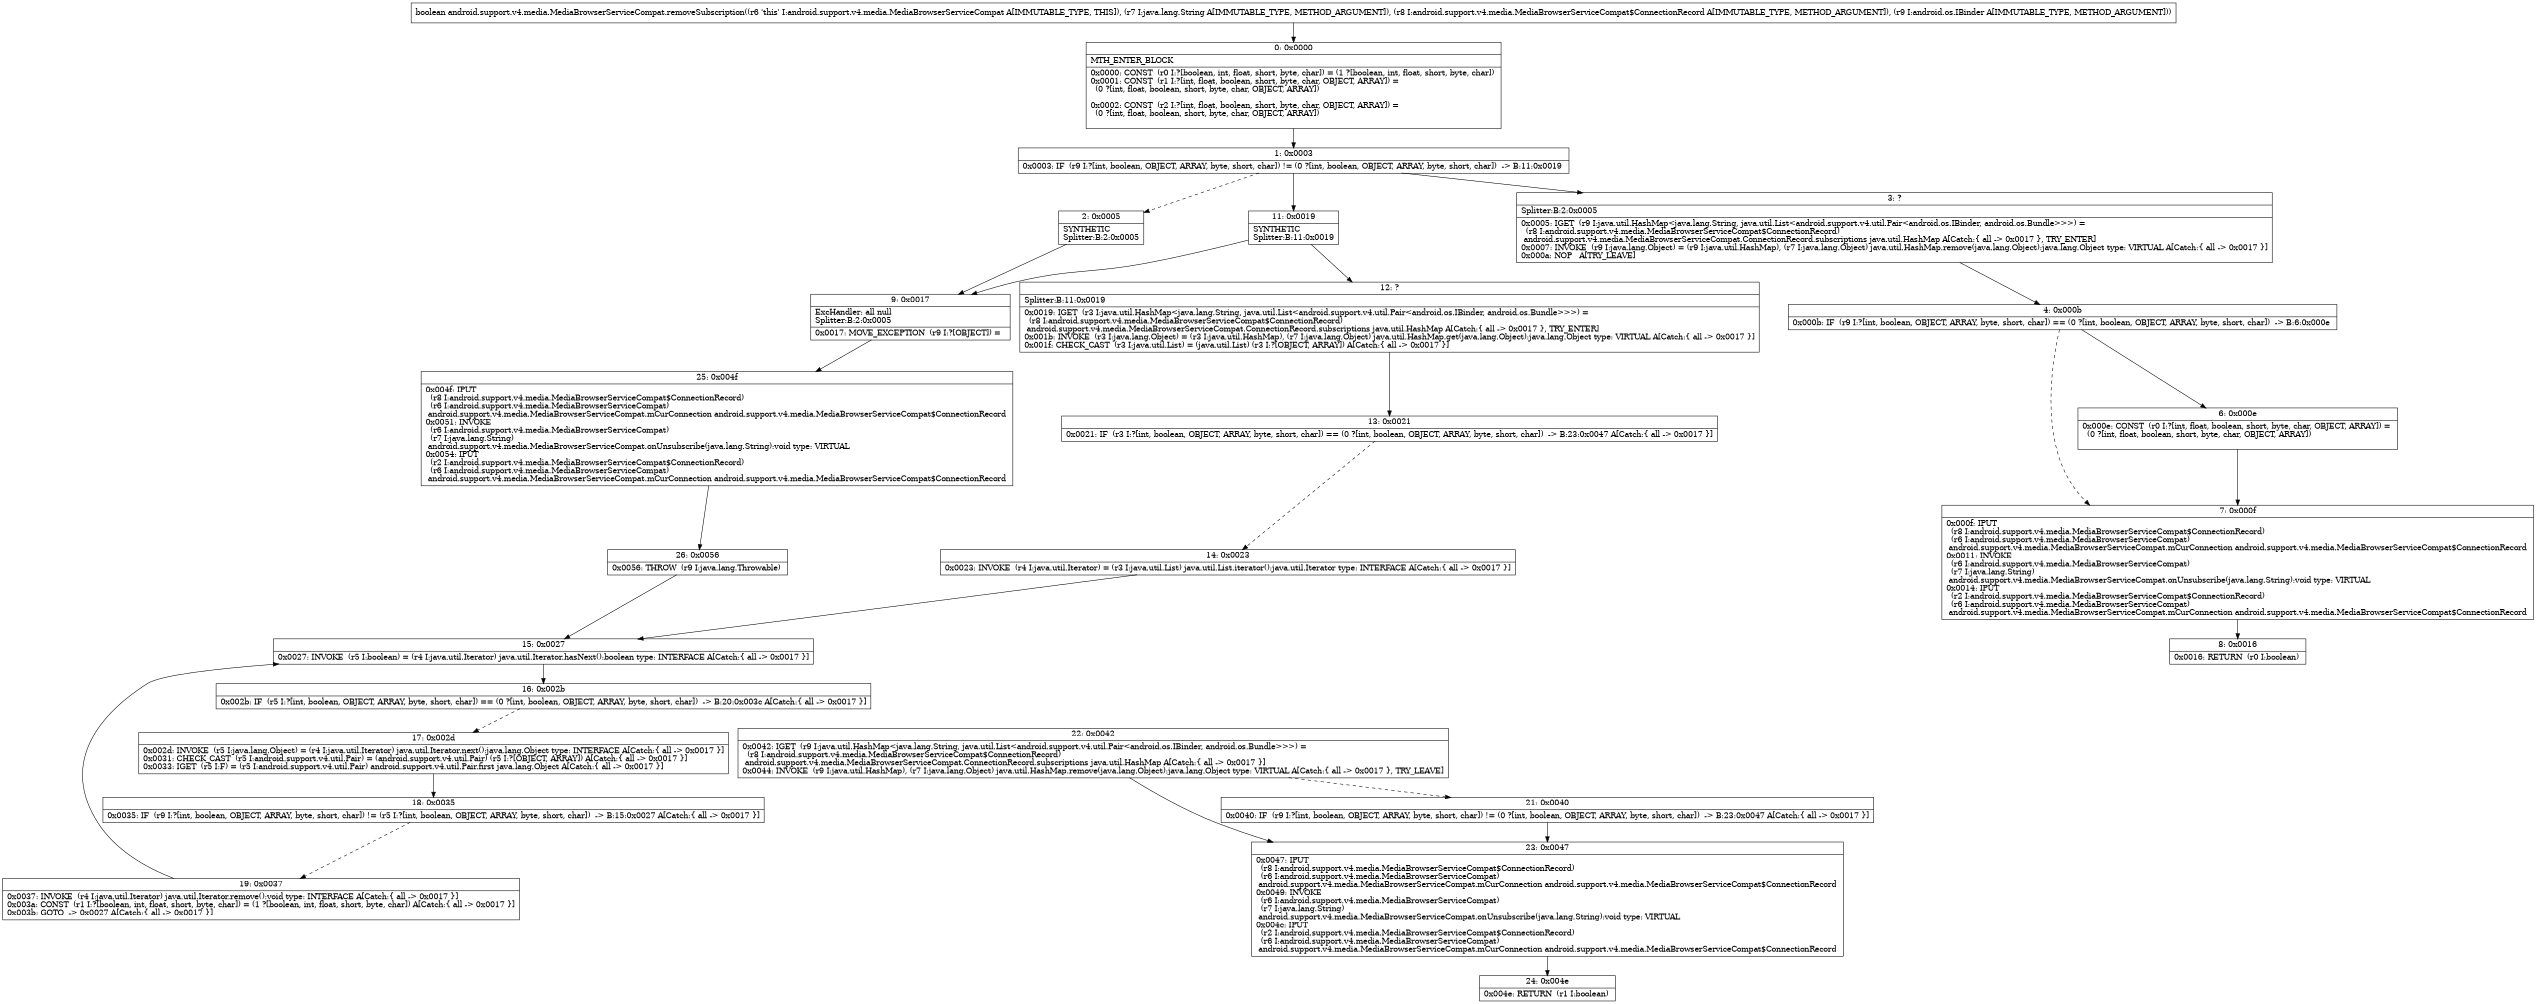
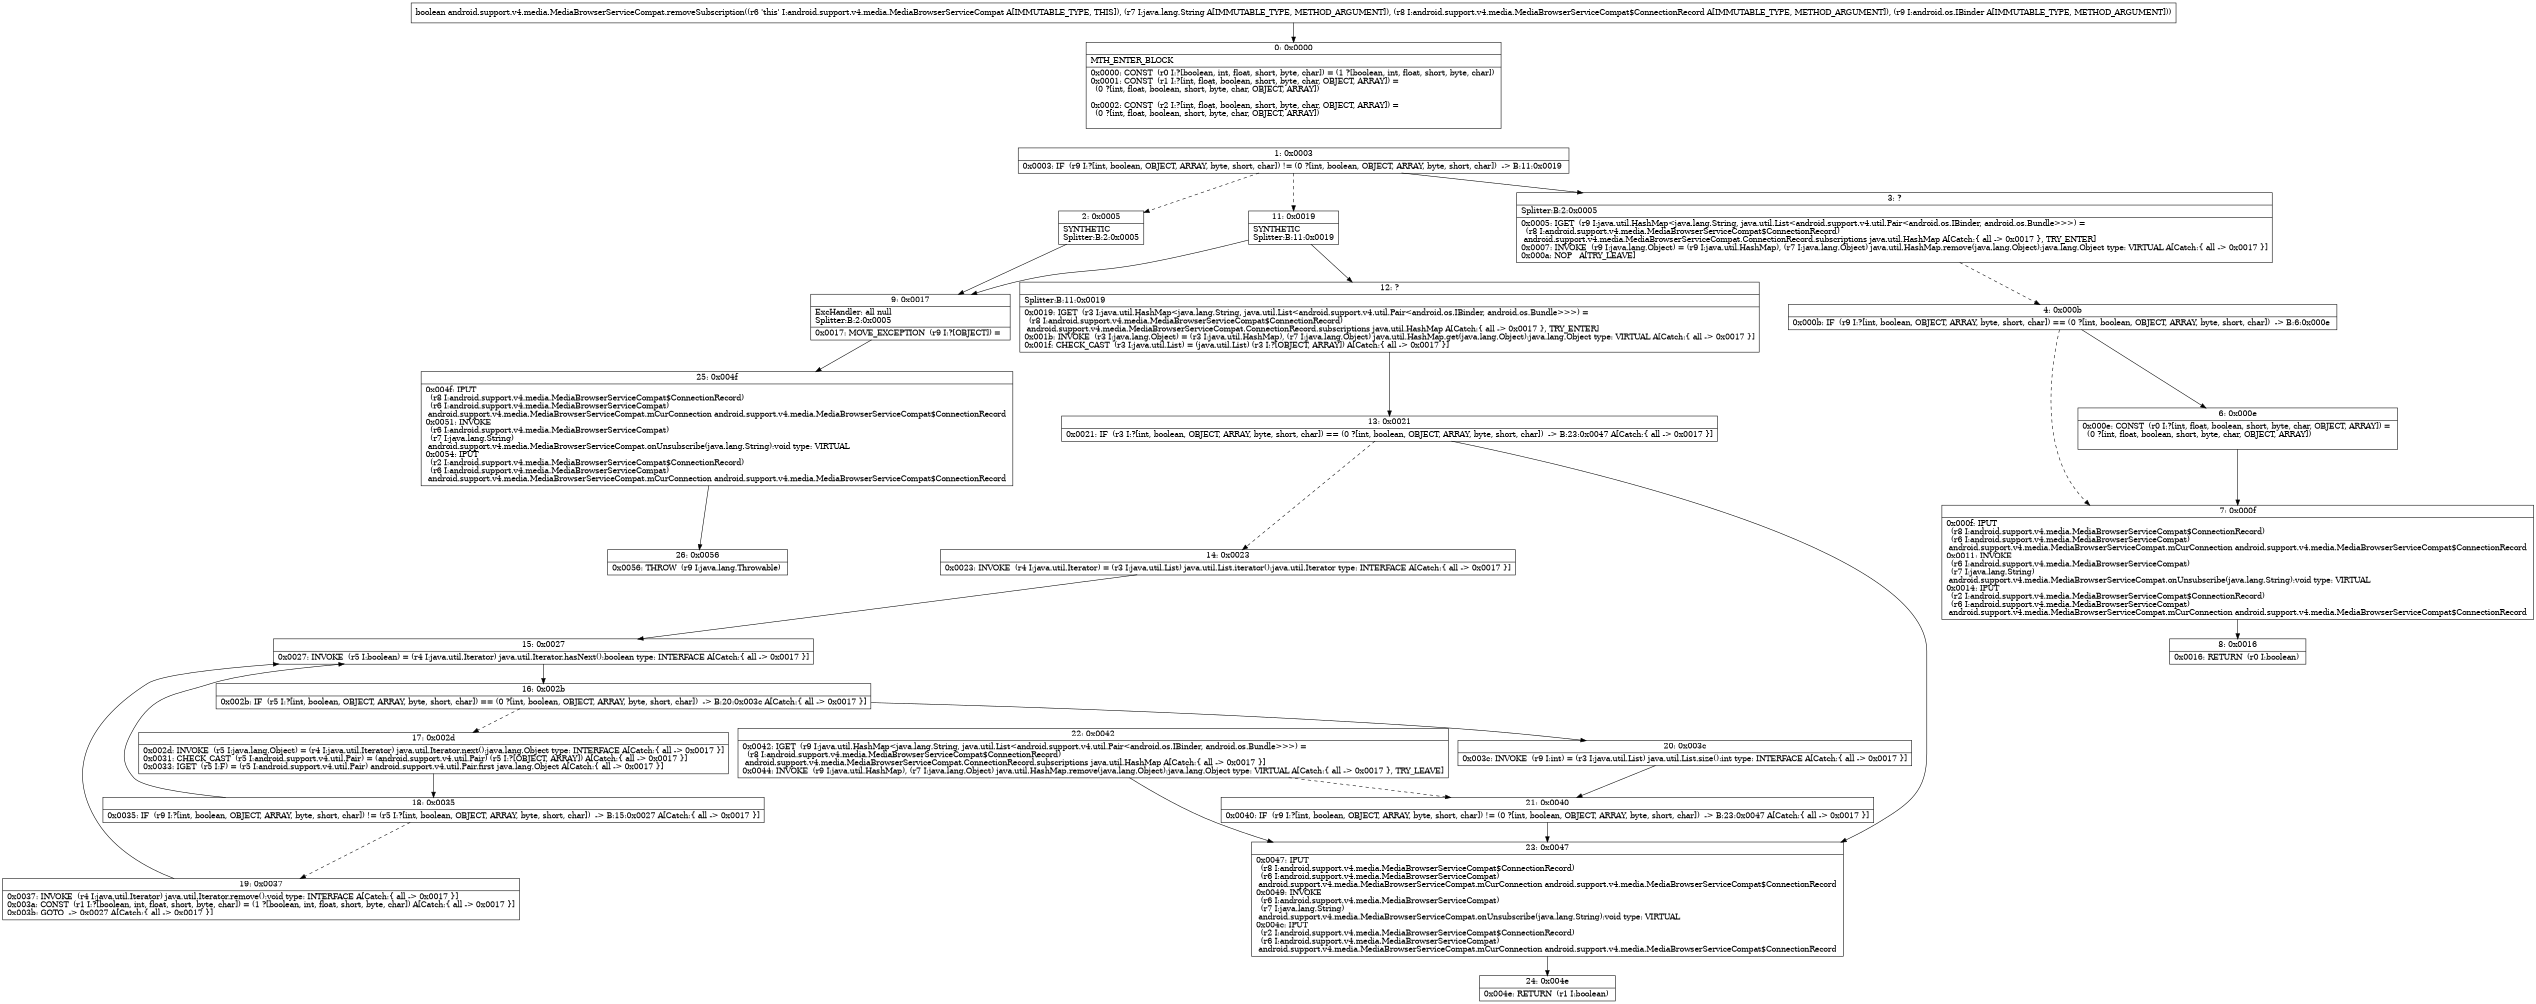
(1294, 136) -> none
(1294, 189) -> (1294, 189)
(1997, 282) -> (1997, 282)
none -> (1818, 550)
(623, 605) -> (158, 702)
none -> (1685, 753)
